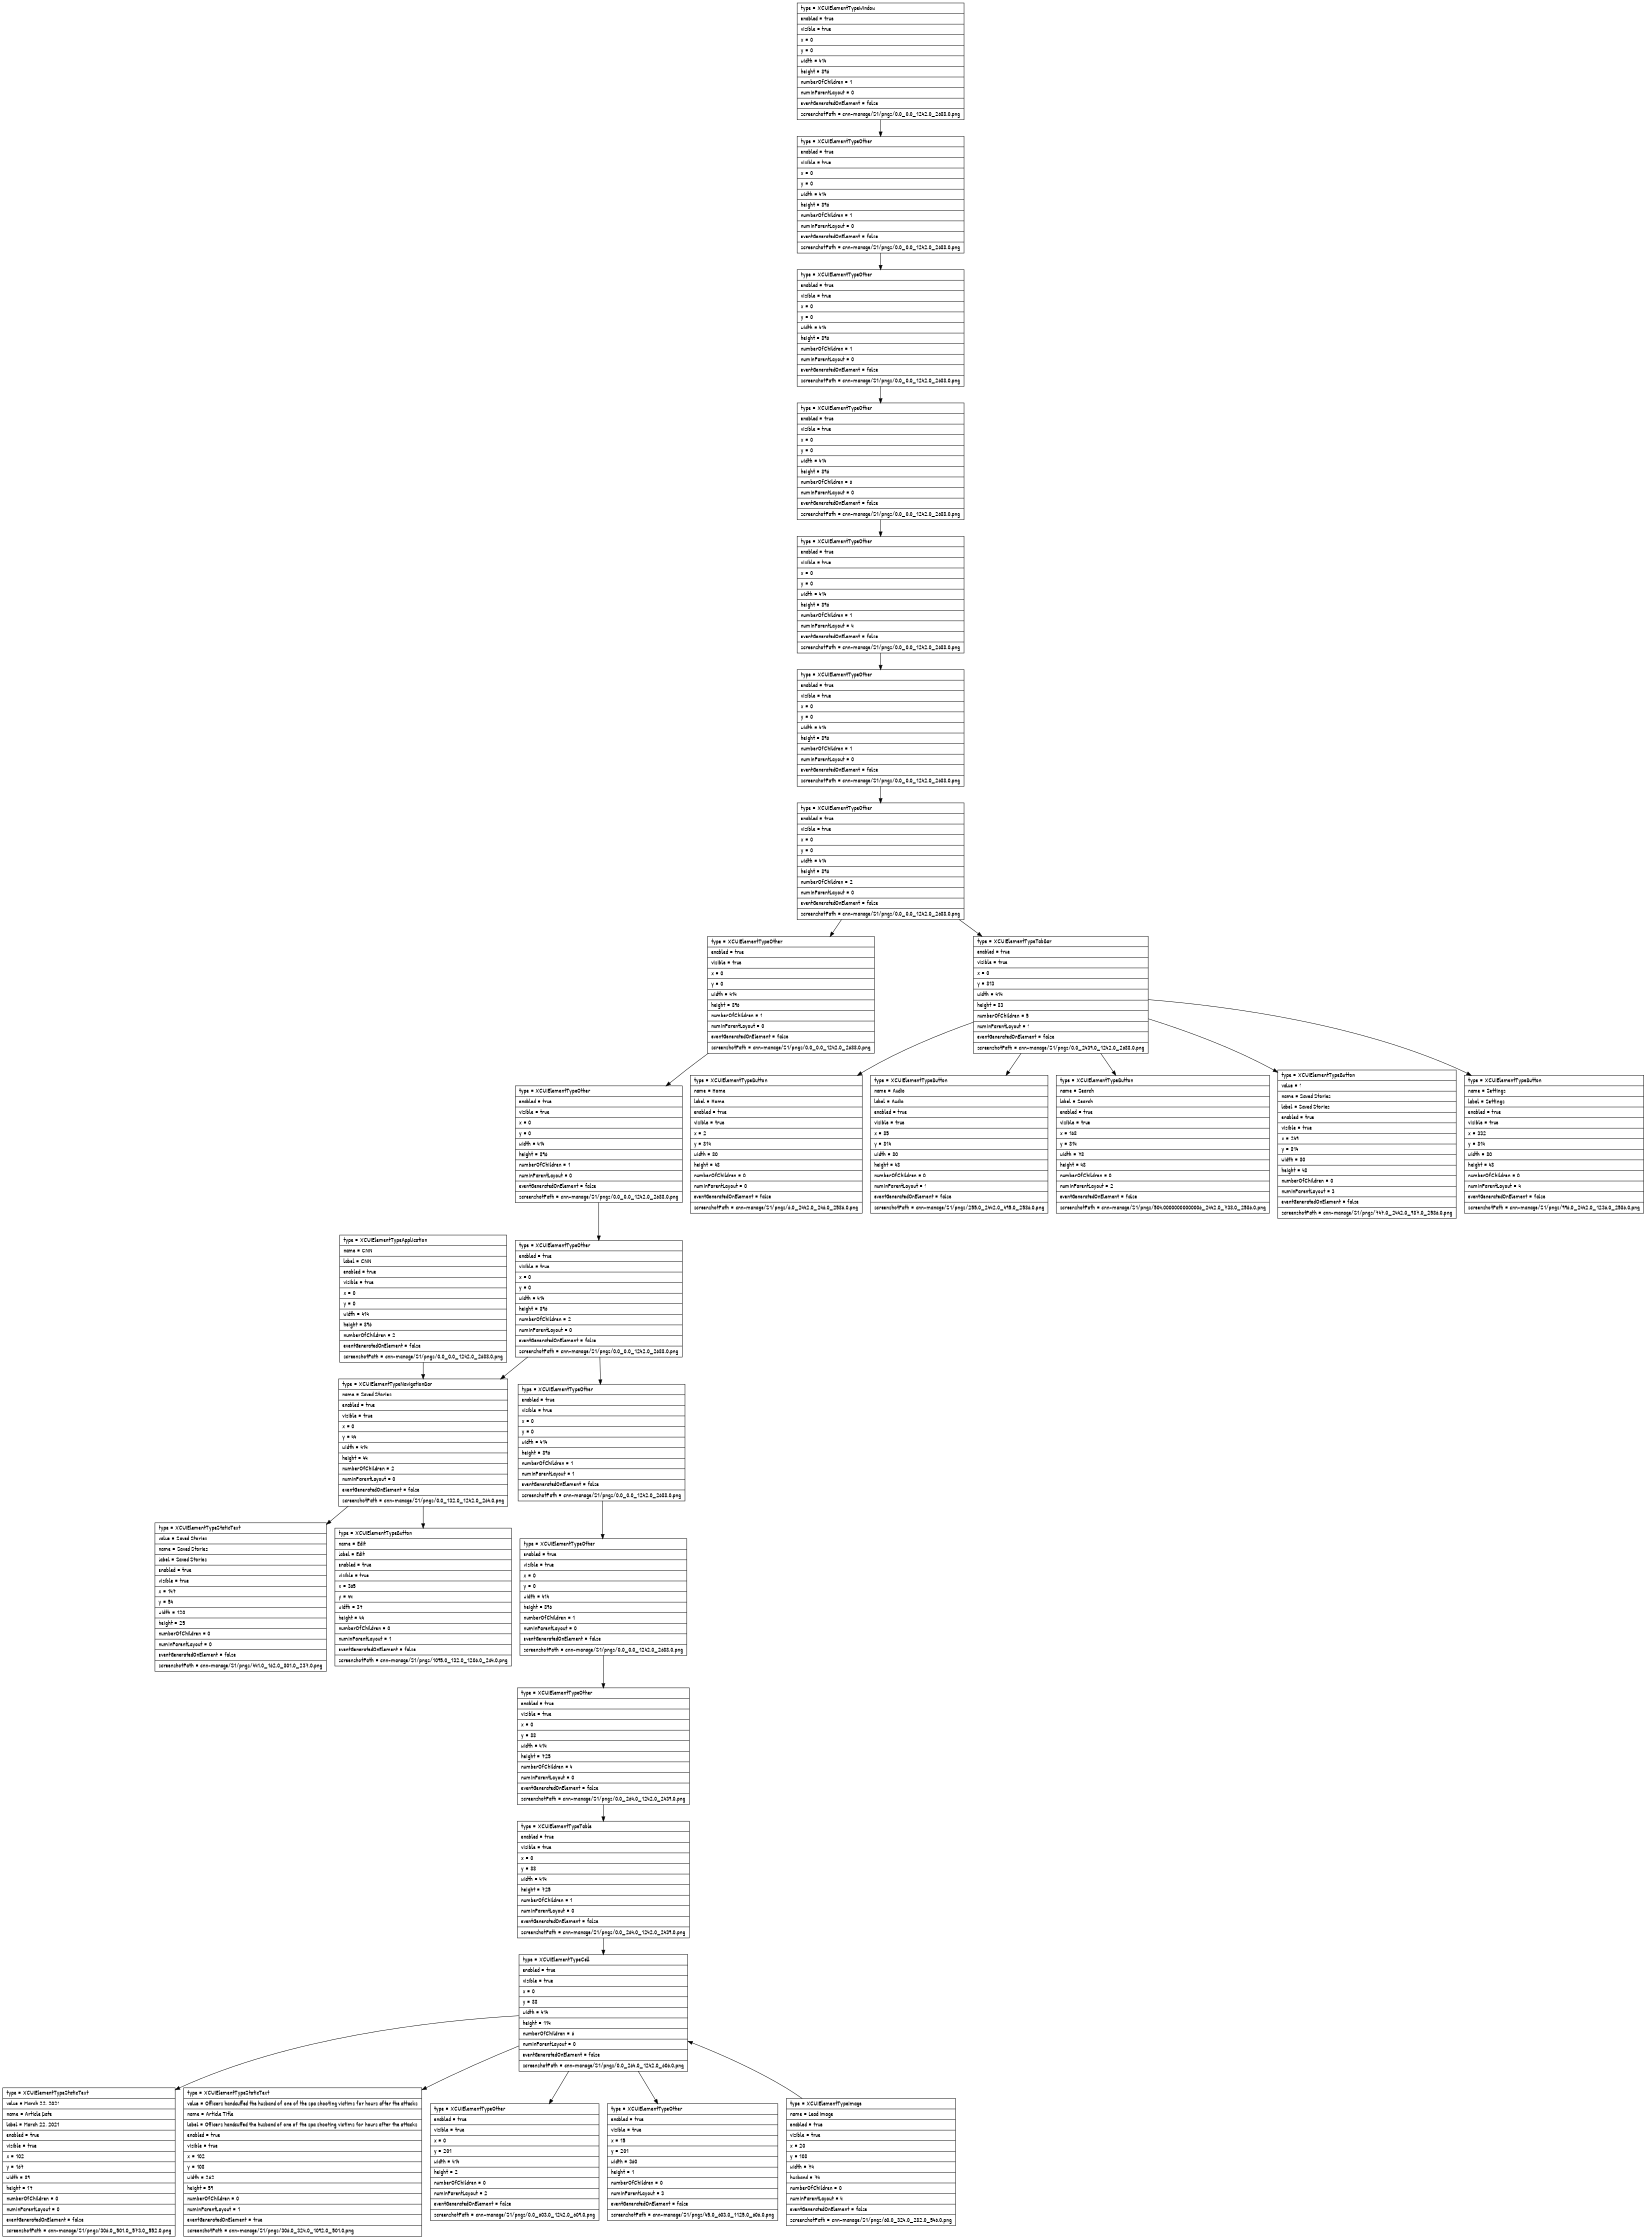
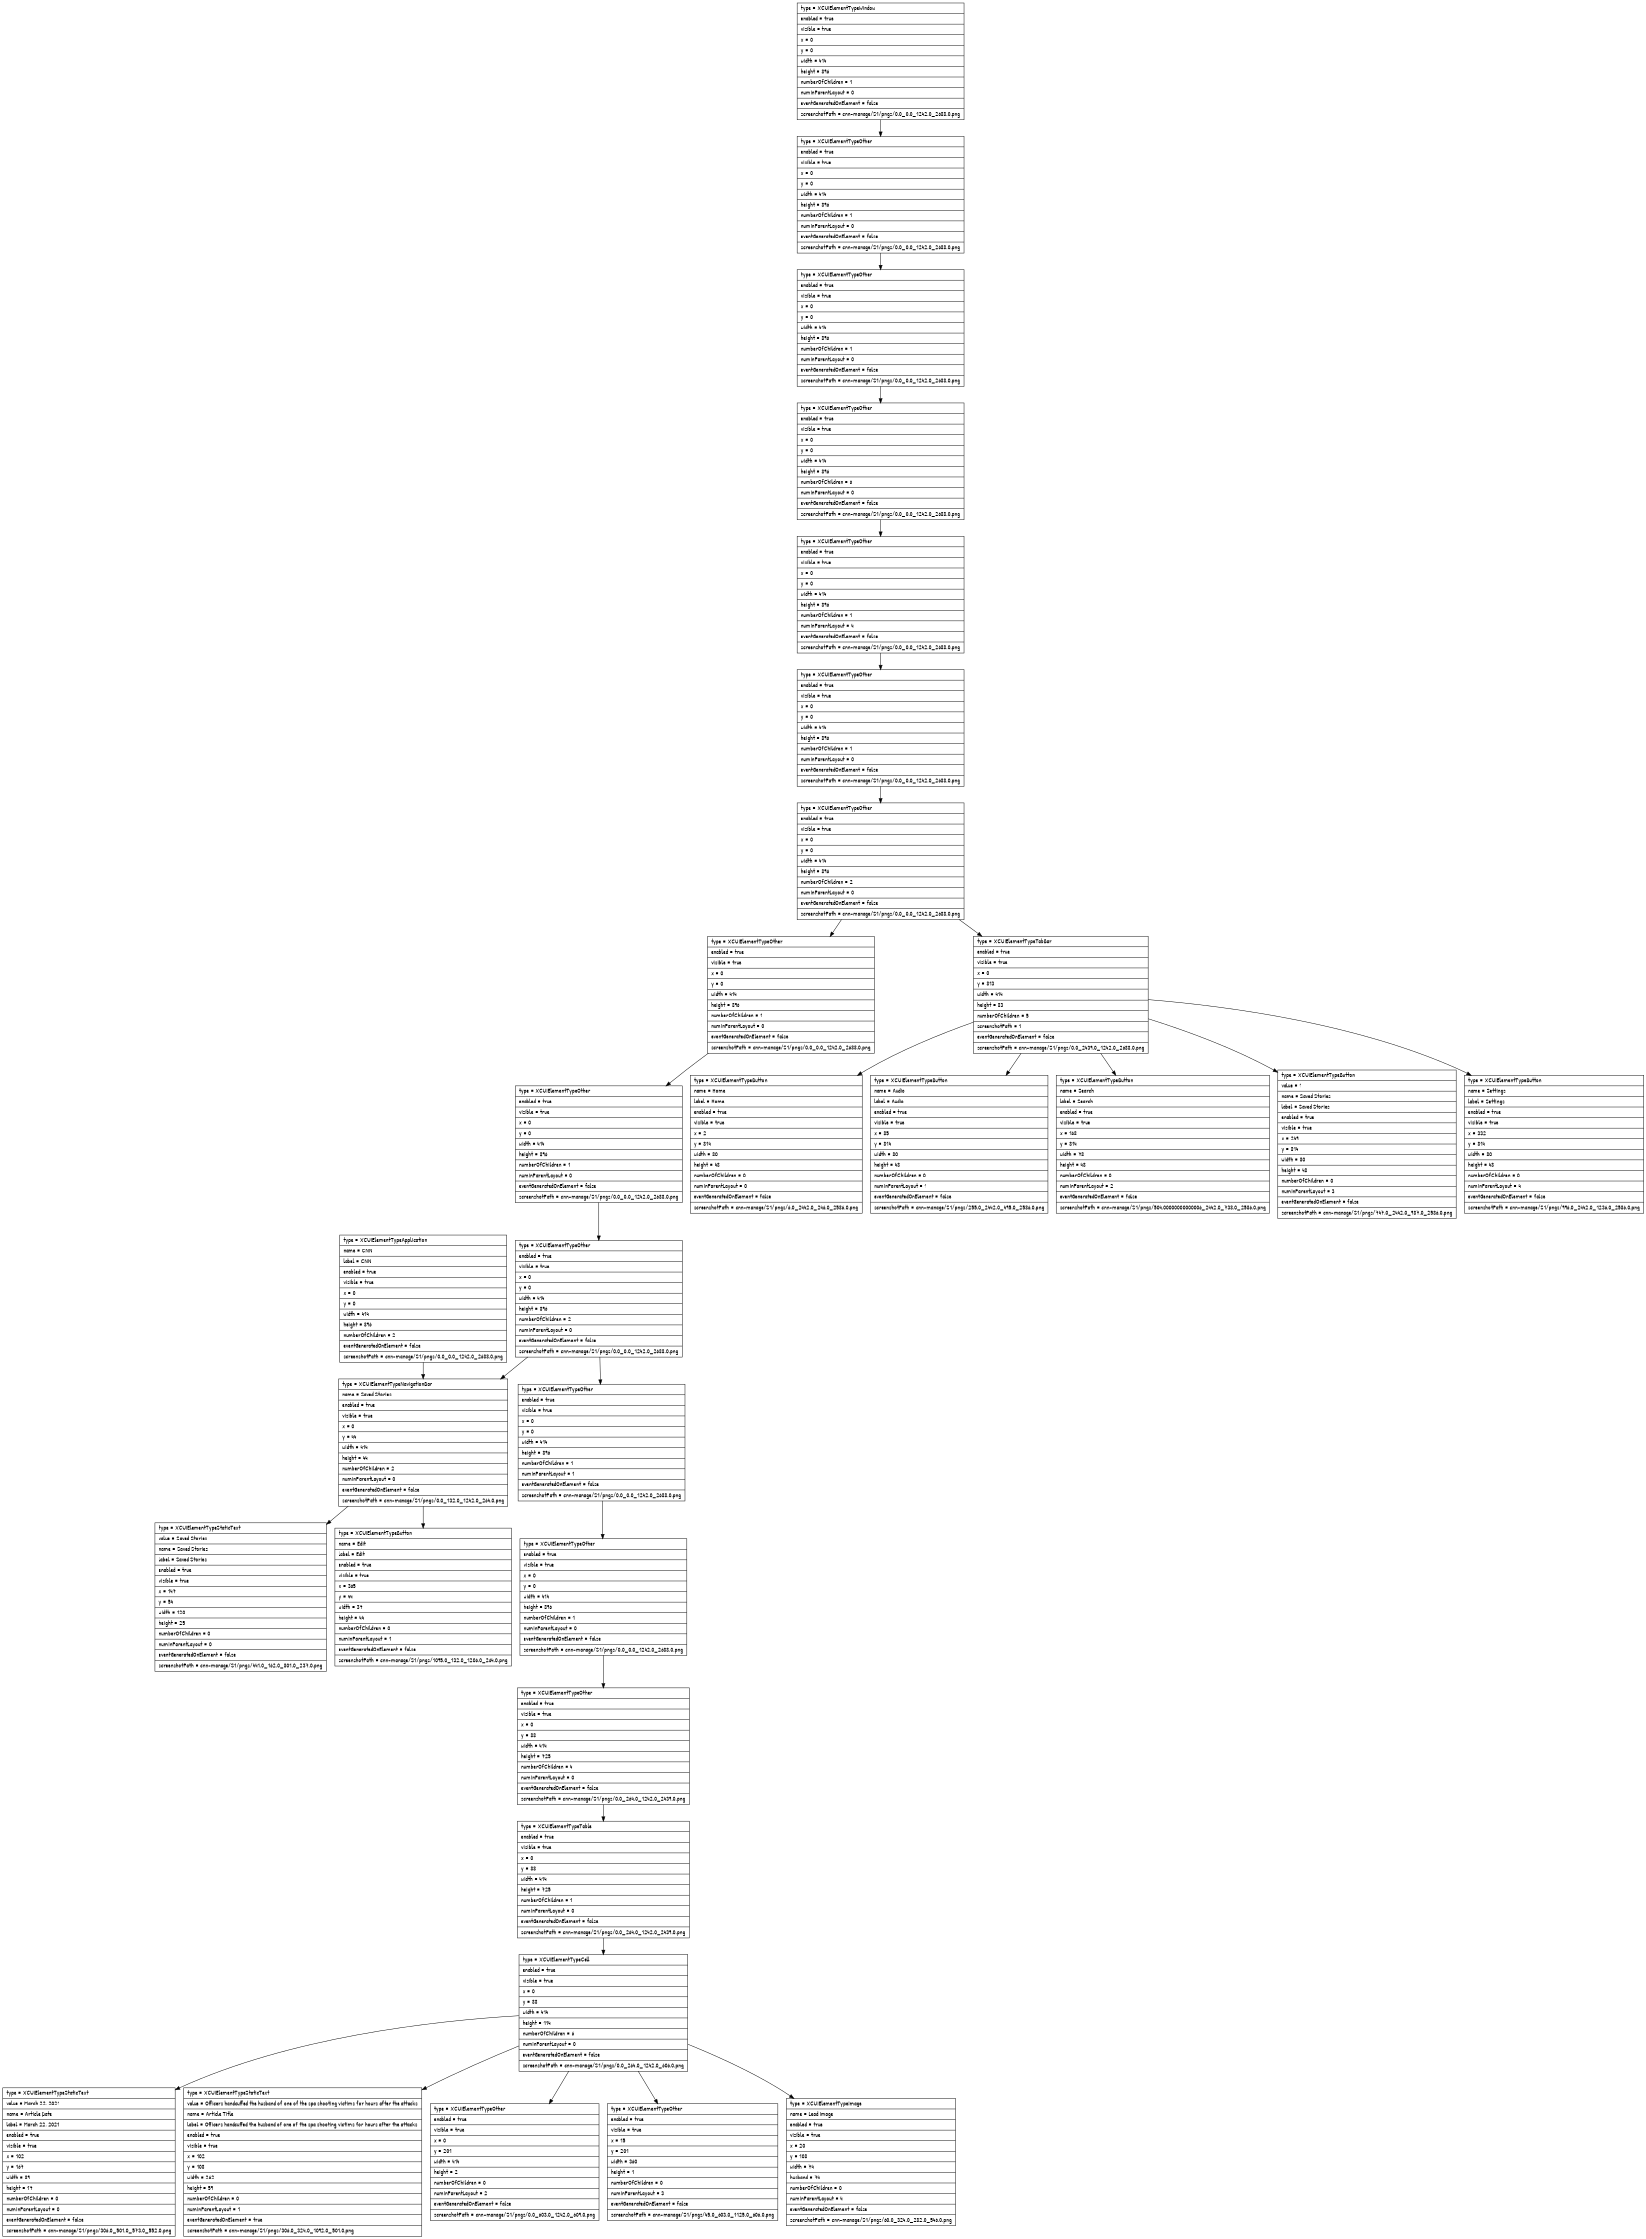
(1004, 1026) -> (999, 1026)
(749, 2068) -> (740, 2068)
